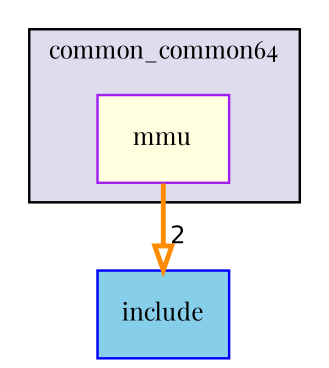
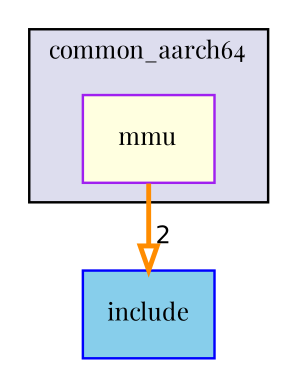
(165, 52) -> (149, 52)
